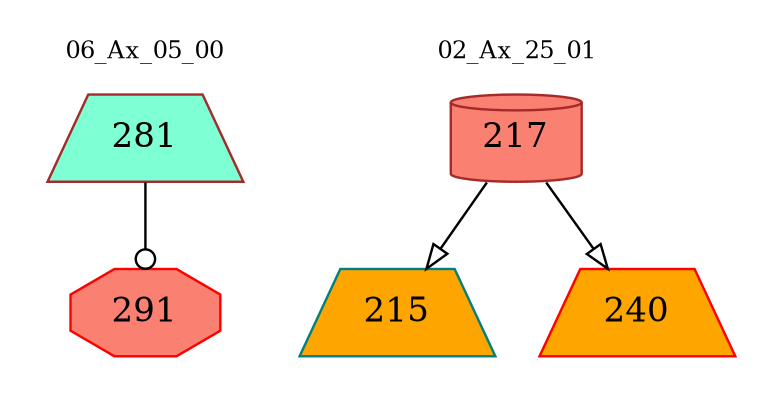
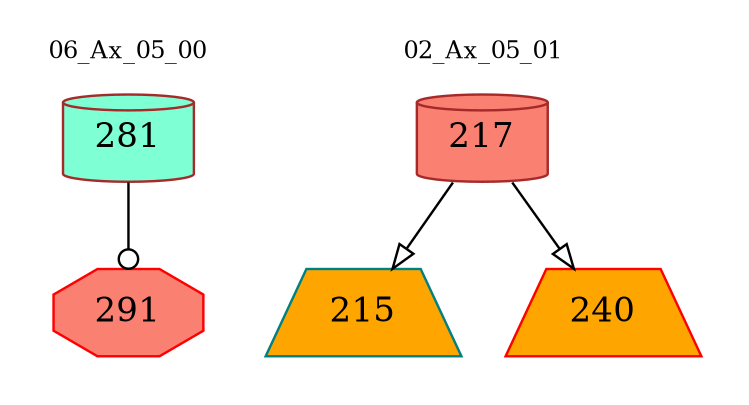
(517, 52) -> (484, 52)
(145, 138) -> (128, 138)
